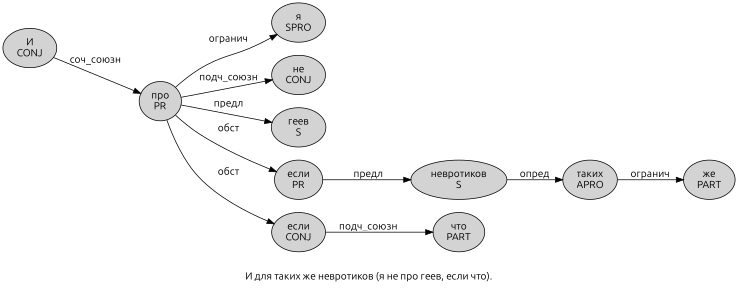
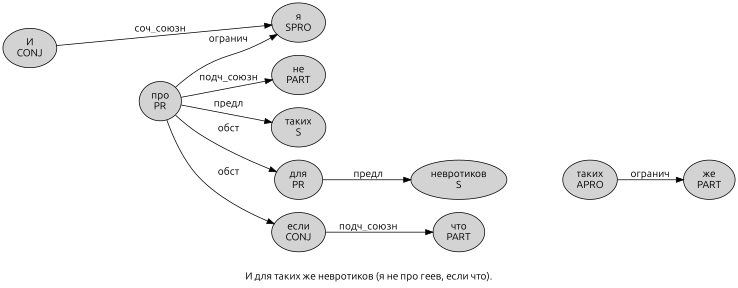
(94, 74) -> (161, 36)
(299, 75) -> (299, 75)
(299, 127) -> (299, 127)
(299, 180) -> (299, 180)
(531, 180) -> none
